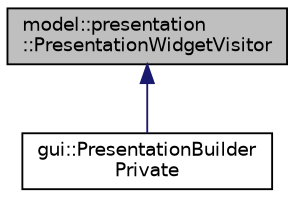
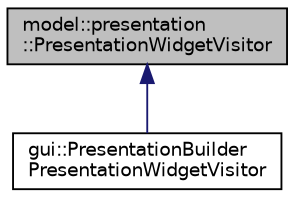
(147, 161) -> (147, 161)
